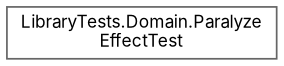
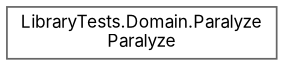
(142, 33) -> (142, 33)
